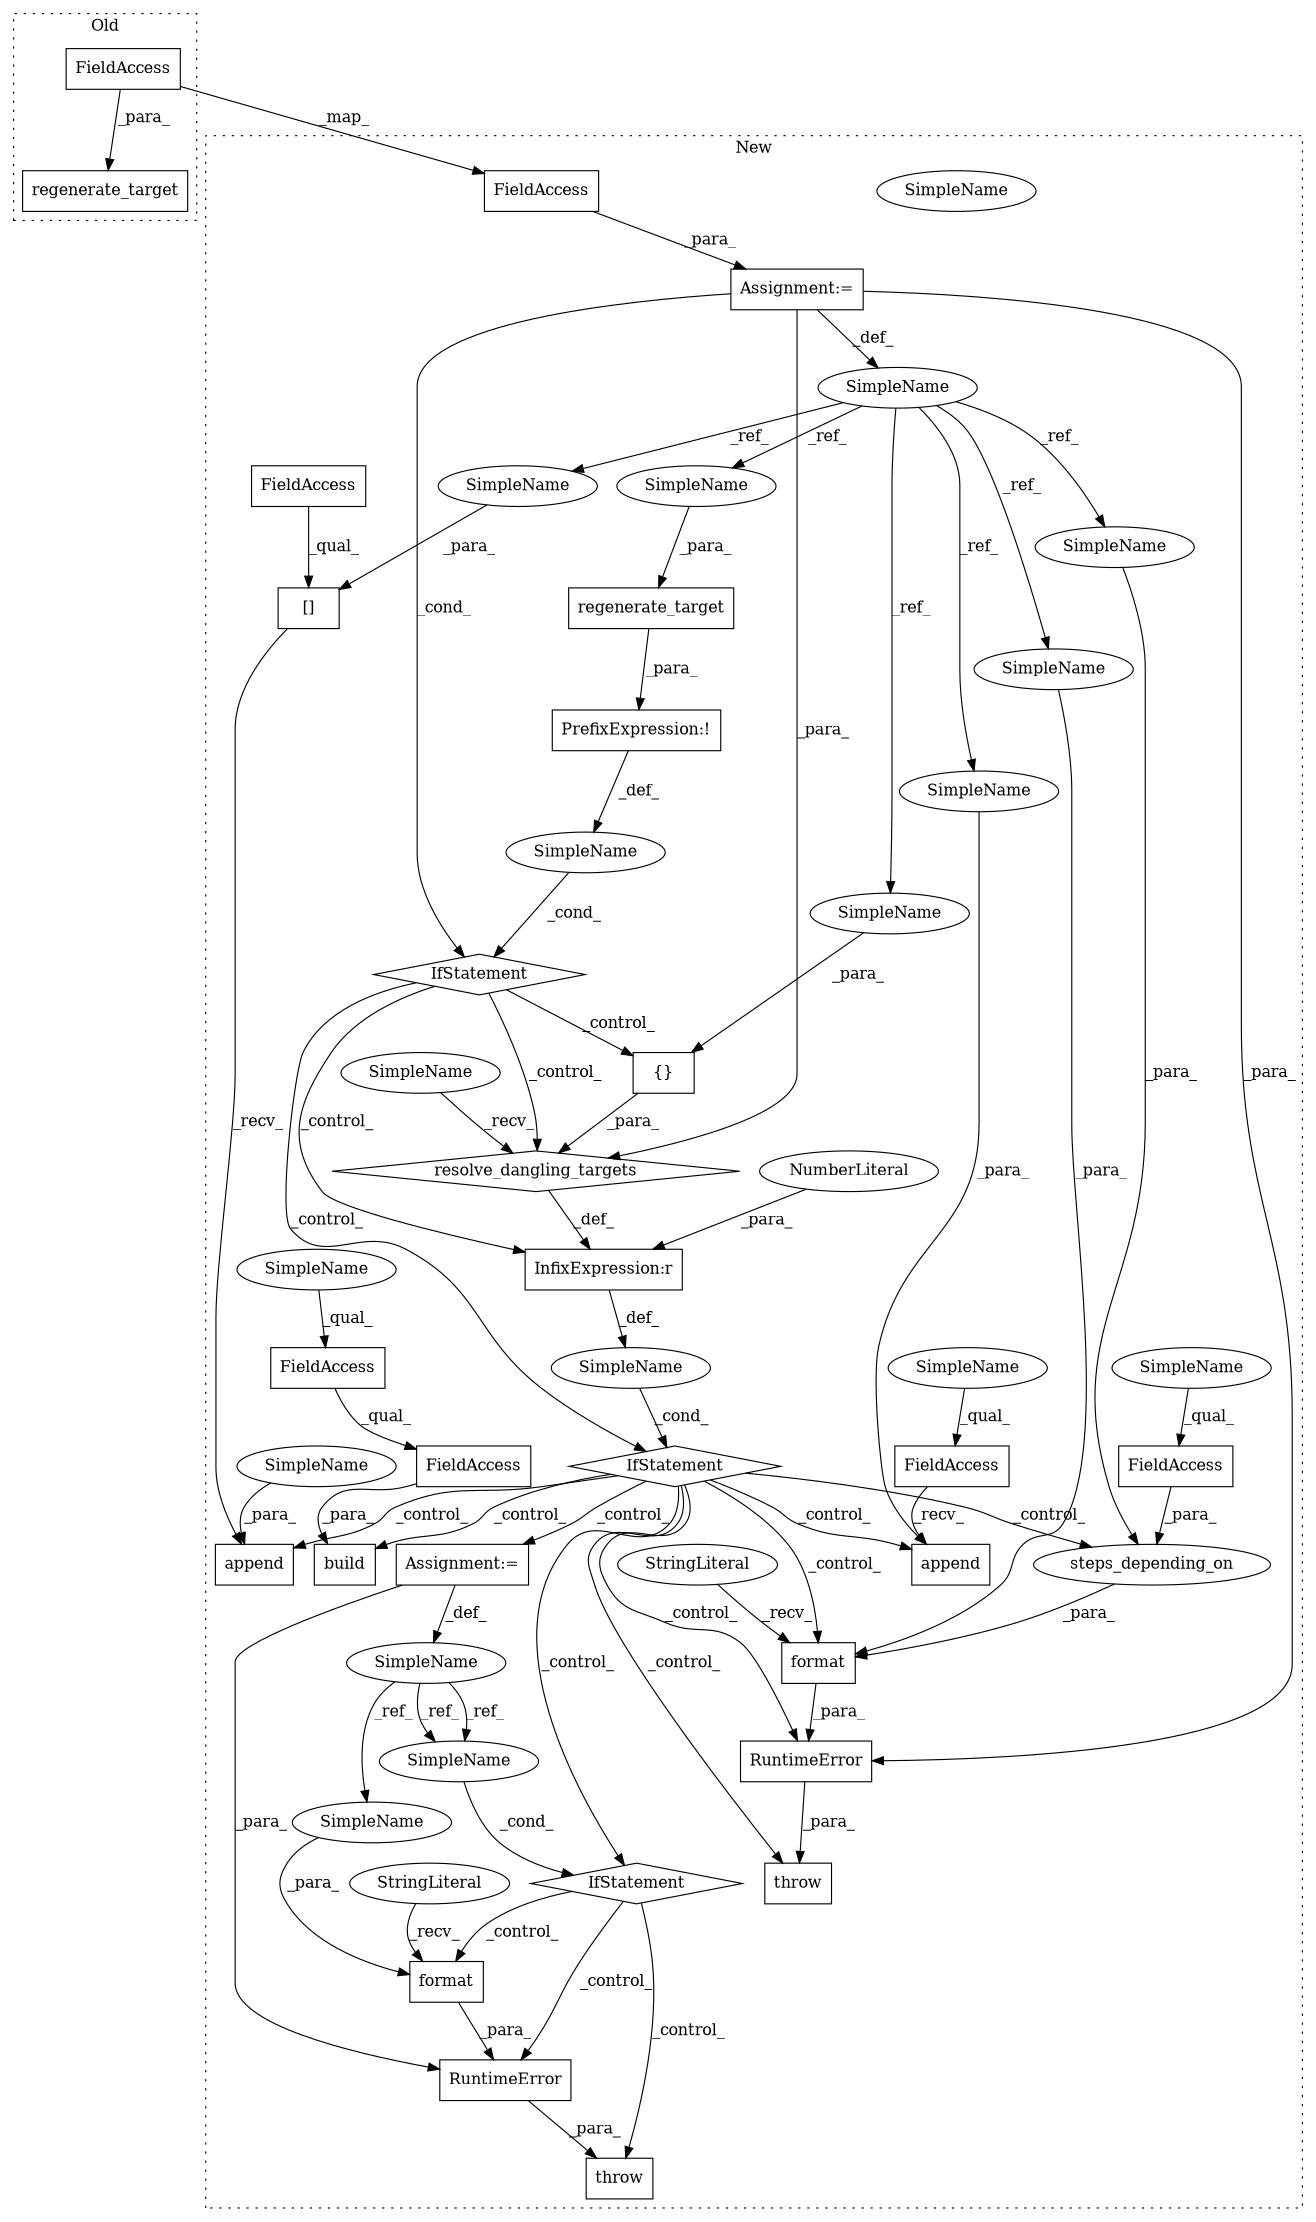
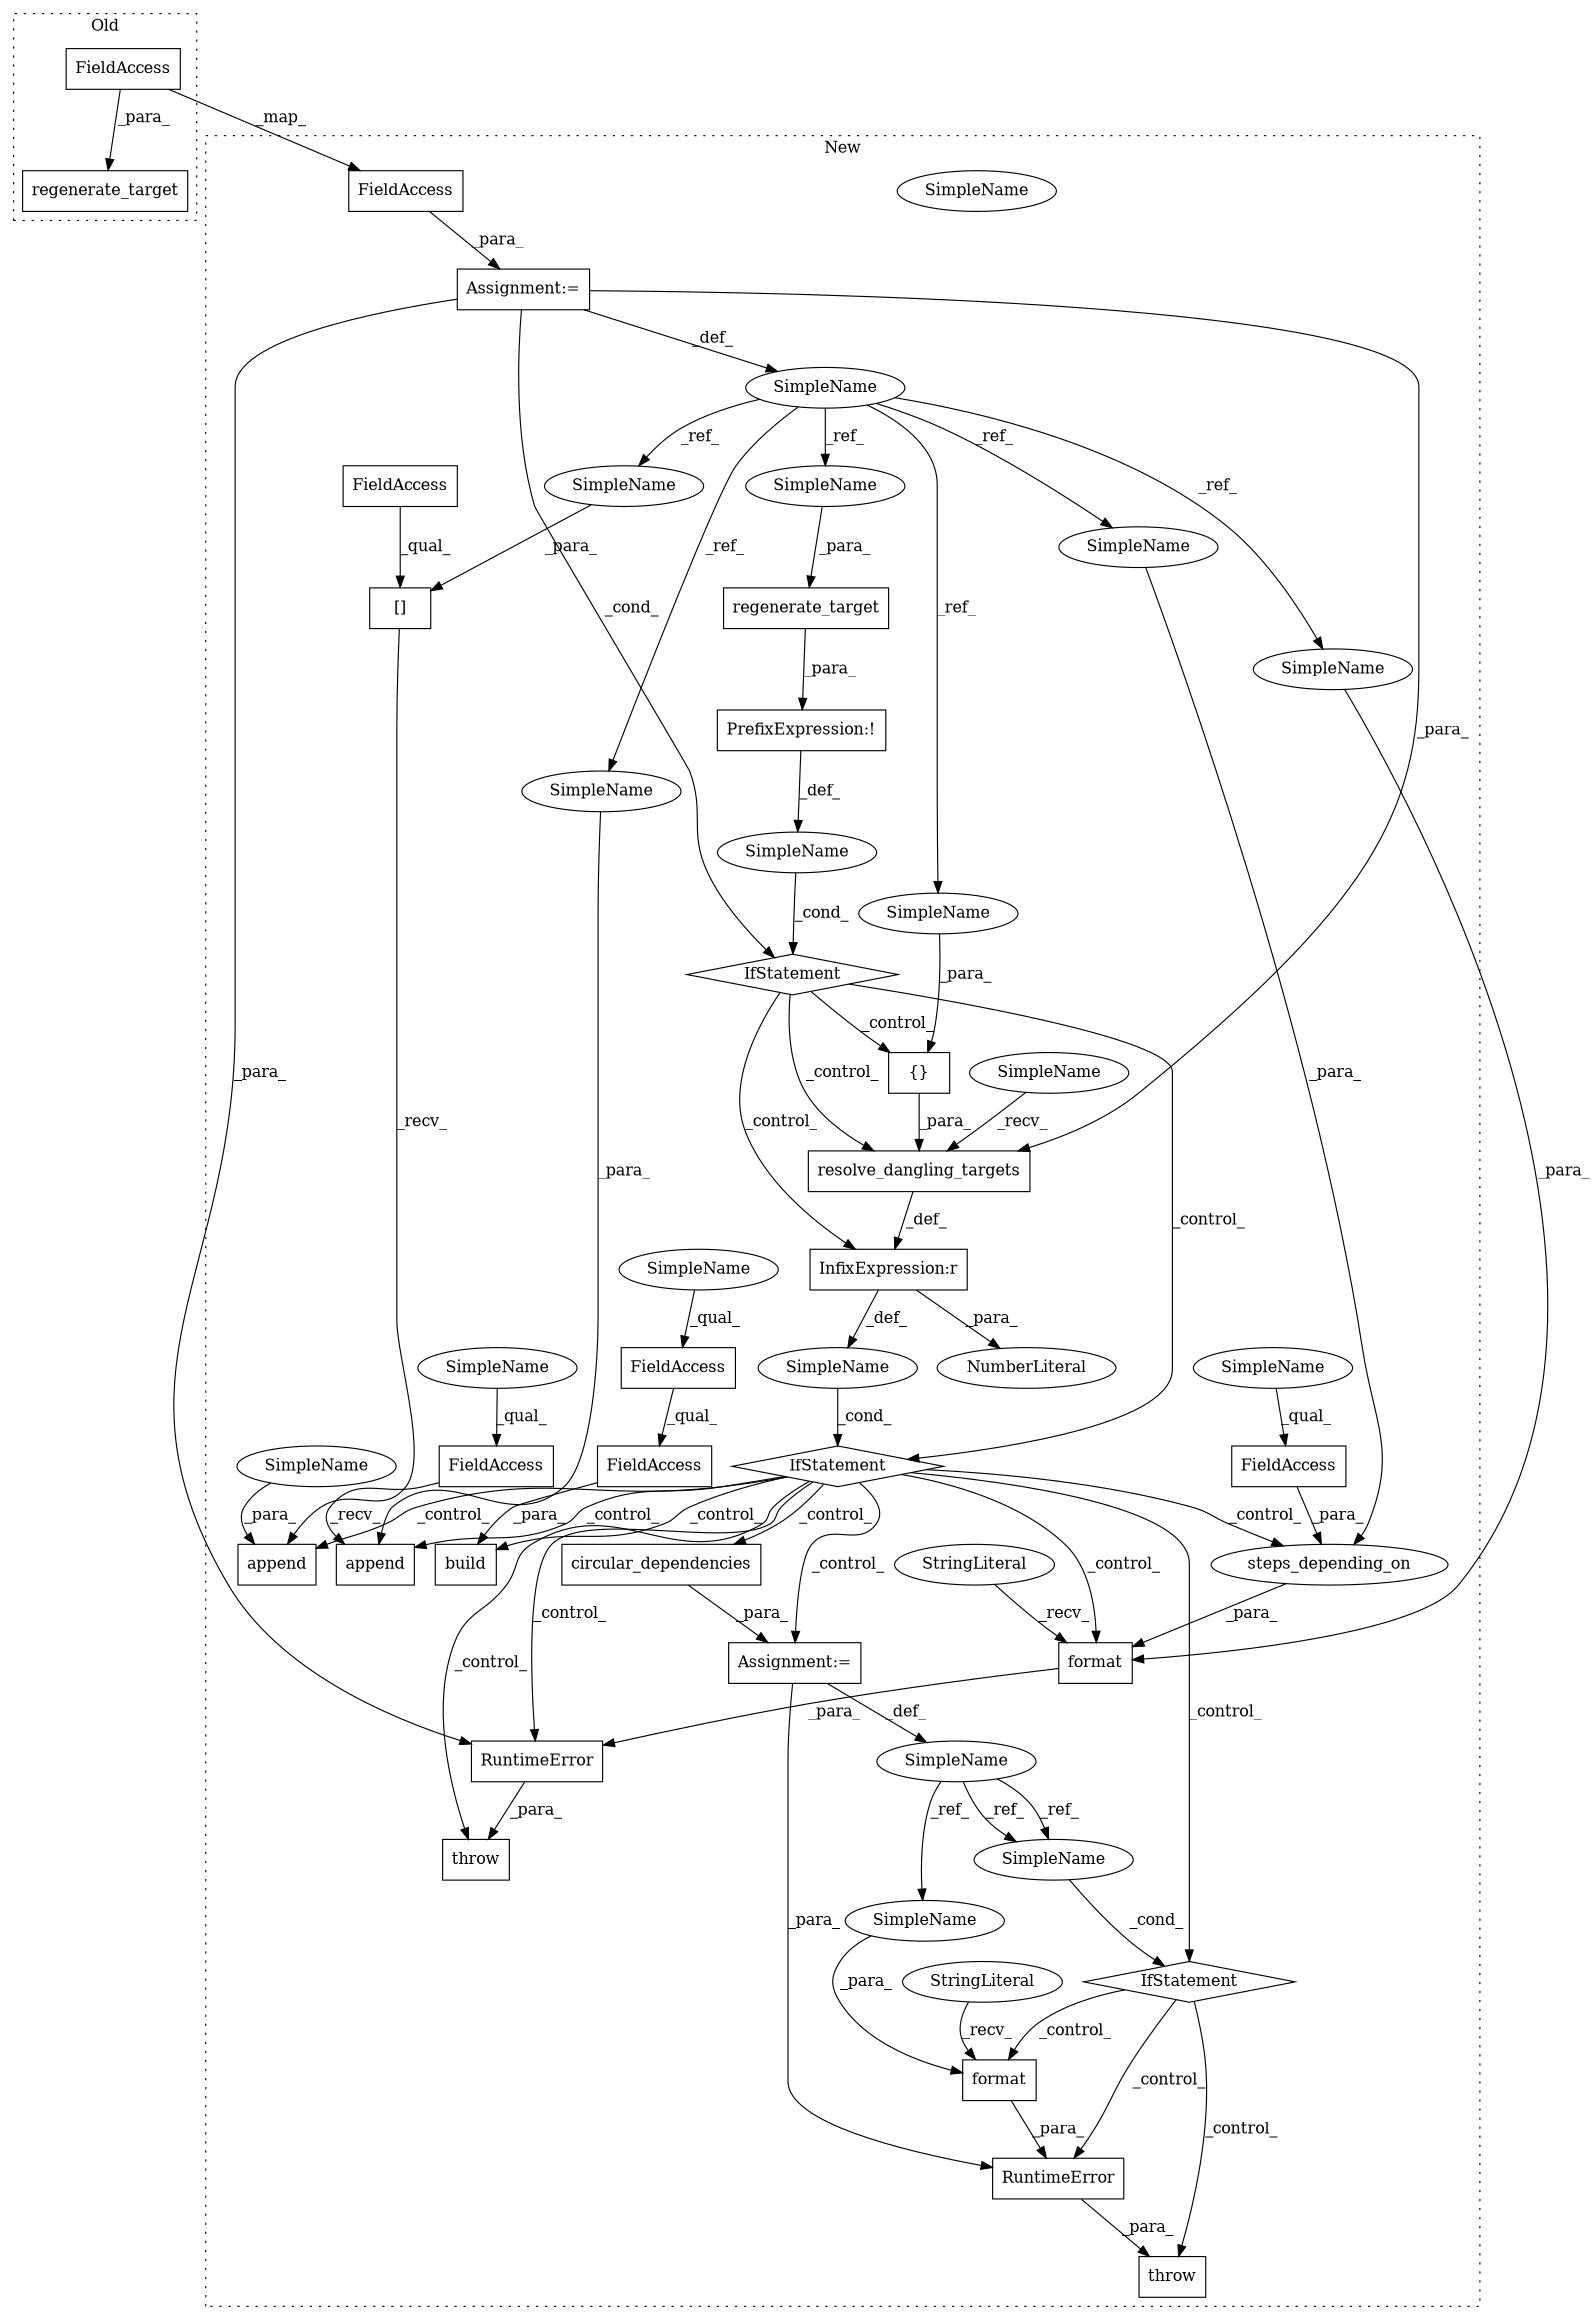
(536, 1171) -> (919, 1171)
(735, 1217) -> (954, 1316)
none -> (661, 1565)
